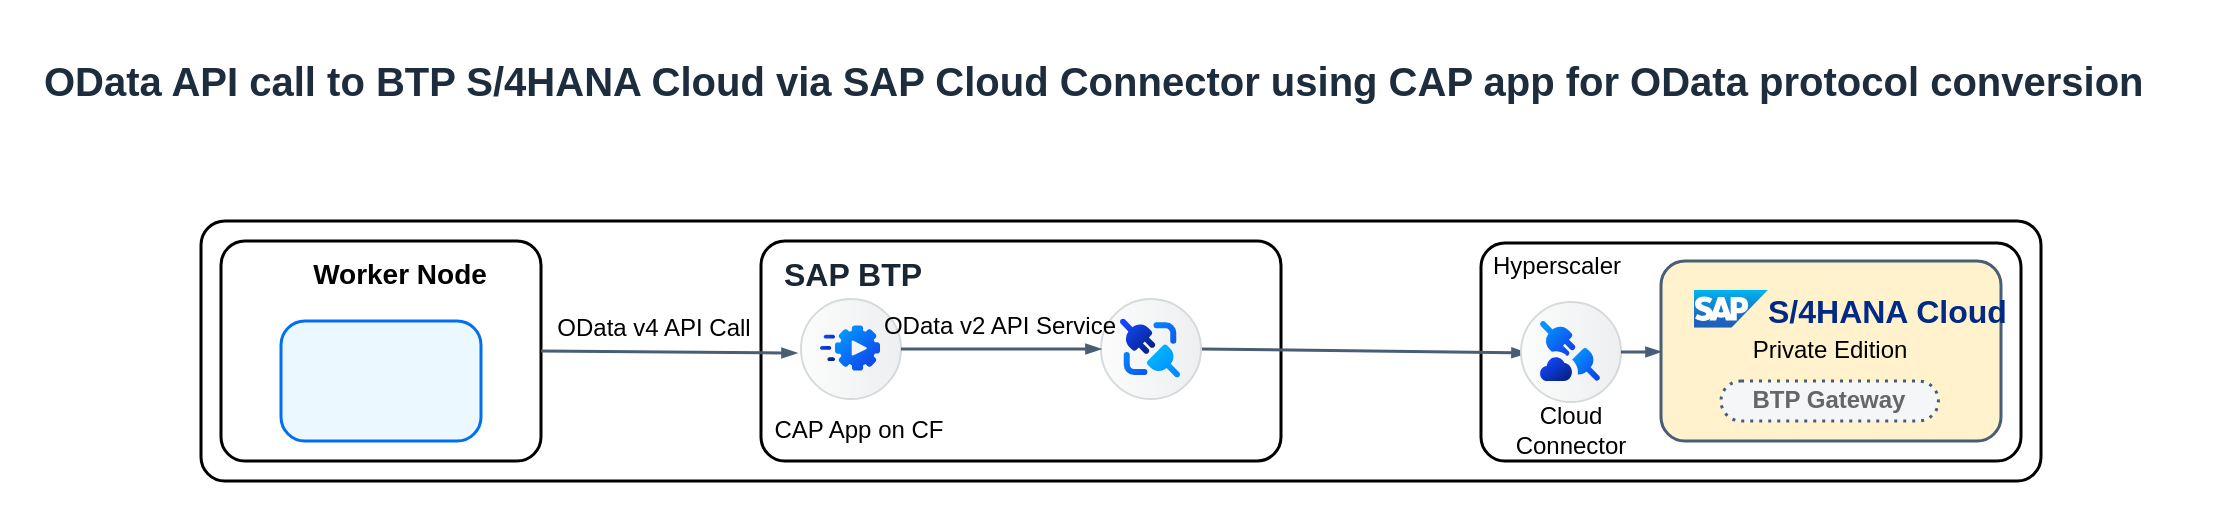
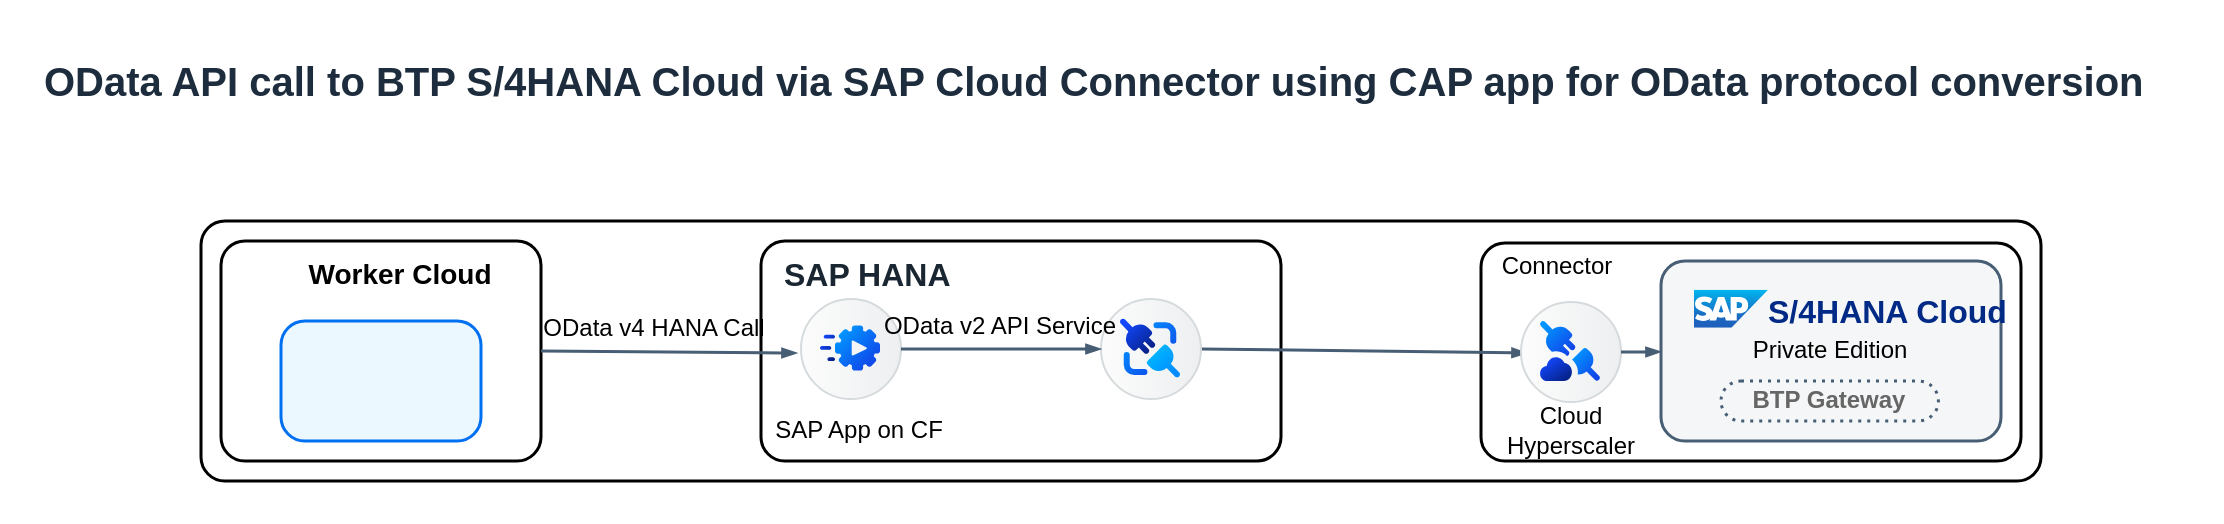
(1558, 267) -> (1558, 267)
(401, 275) -> (401, 275)
(844, 275) -> (853, 275)
(655, 329) -> (655, 329)
(1831, 351) -> (1831, 351)
(860, 431) -> (860, 431)
(1572, 431) -> (1572, 431)
